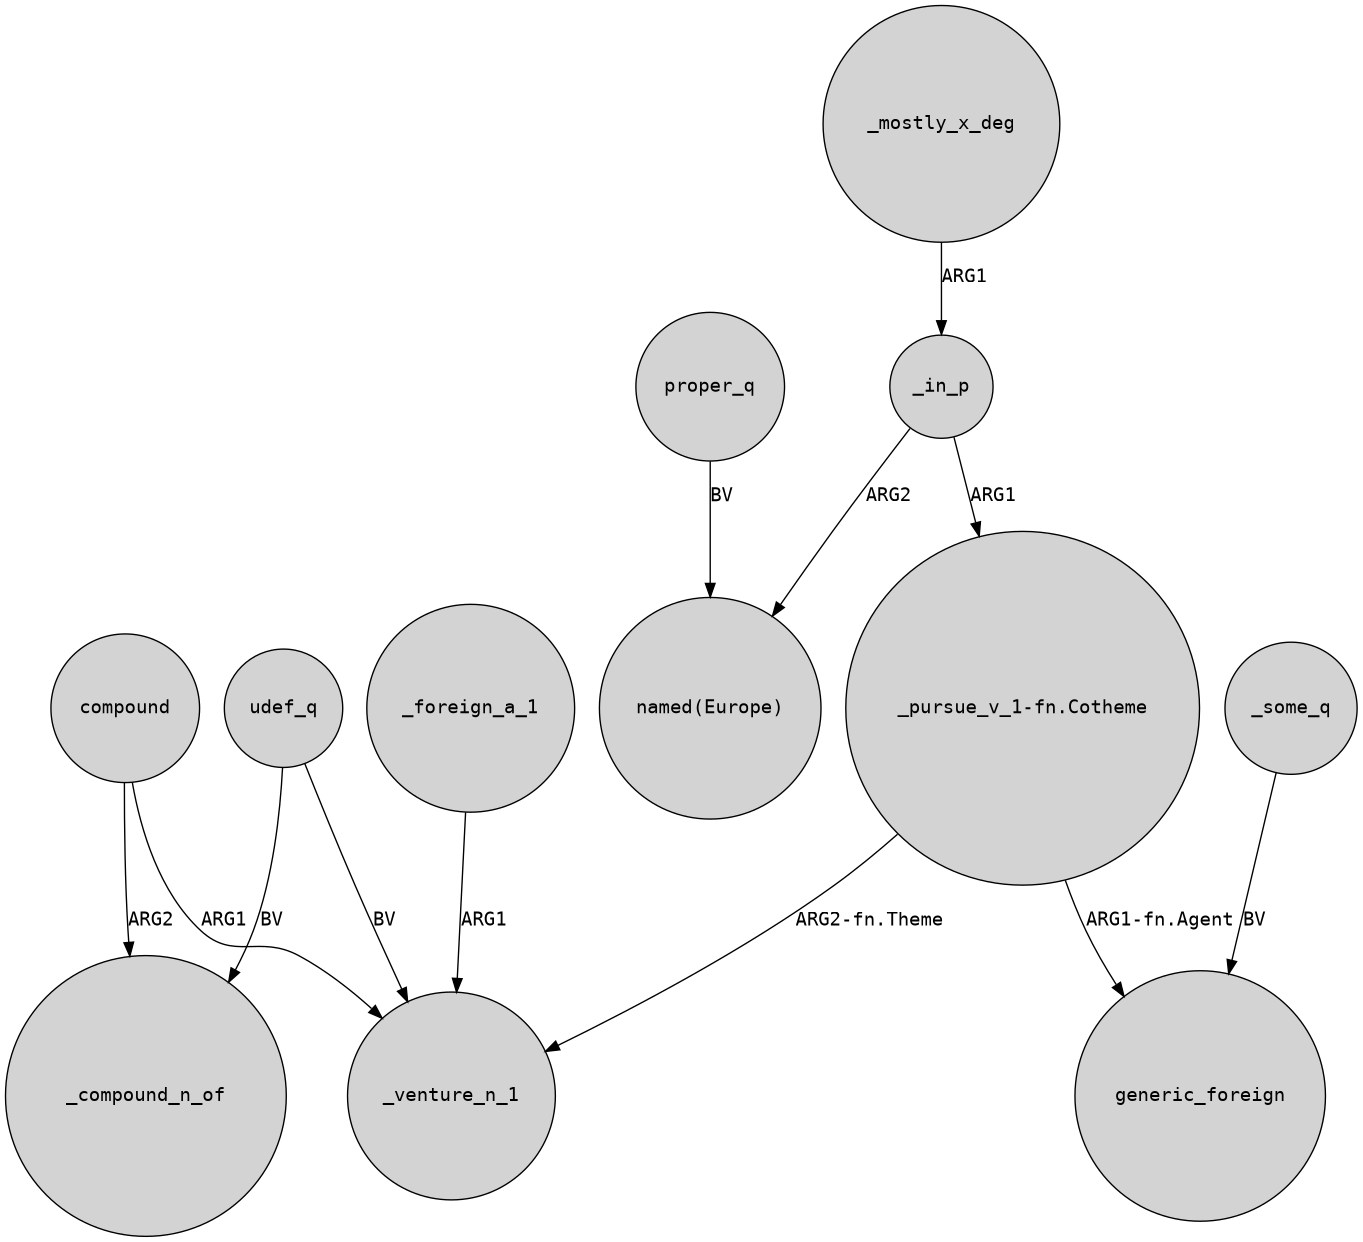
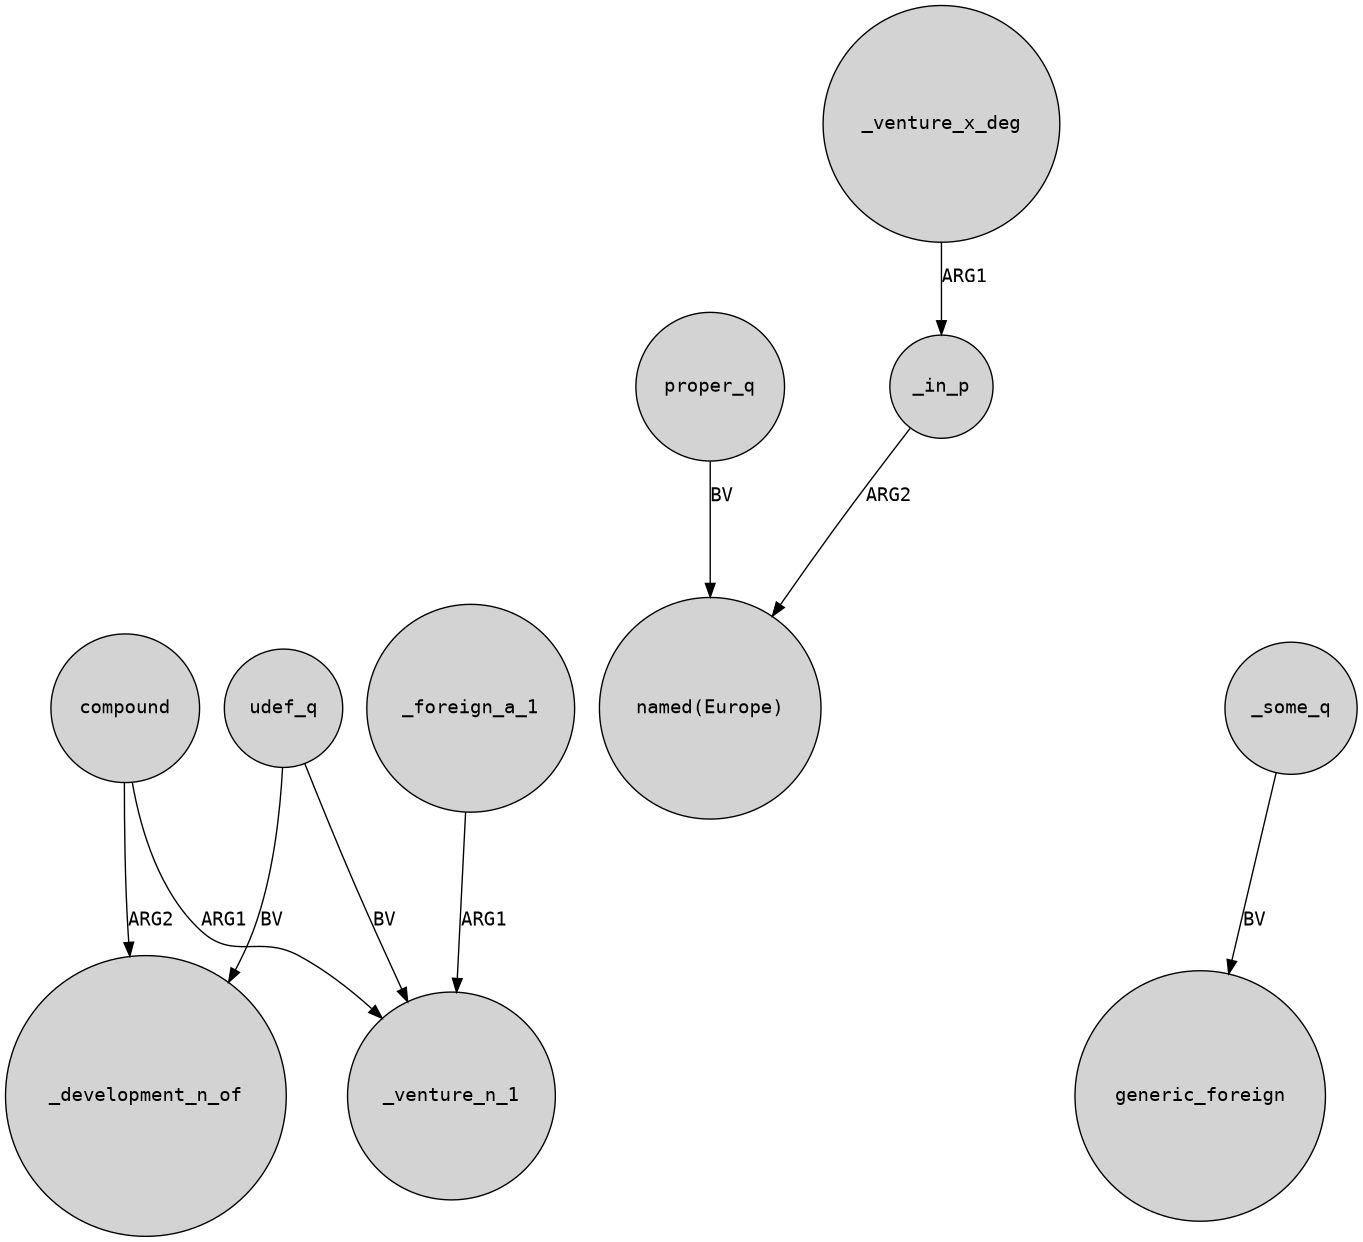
(941, 124) -> (941, 124)
(1023, 708) -> none
(146, 1096) -> (146, 1096)
